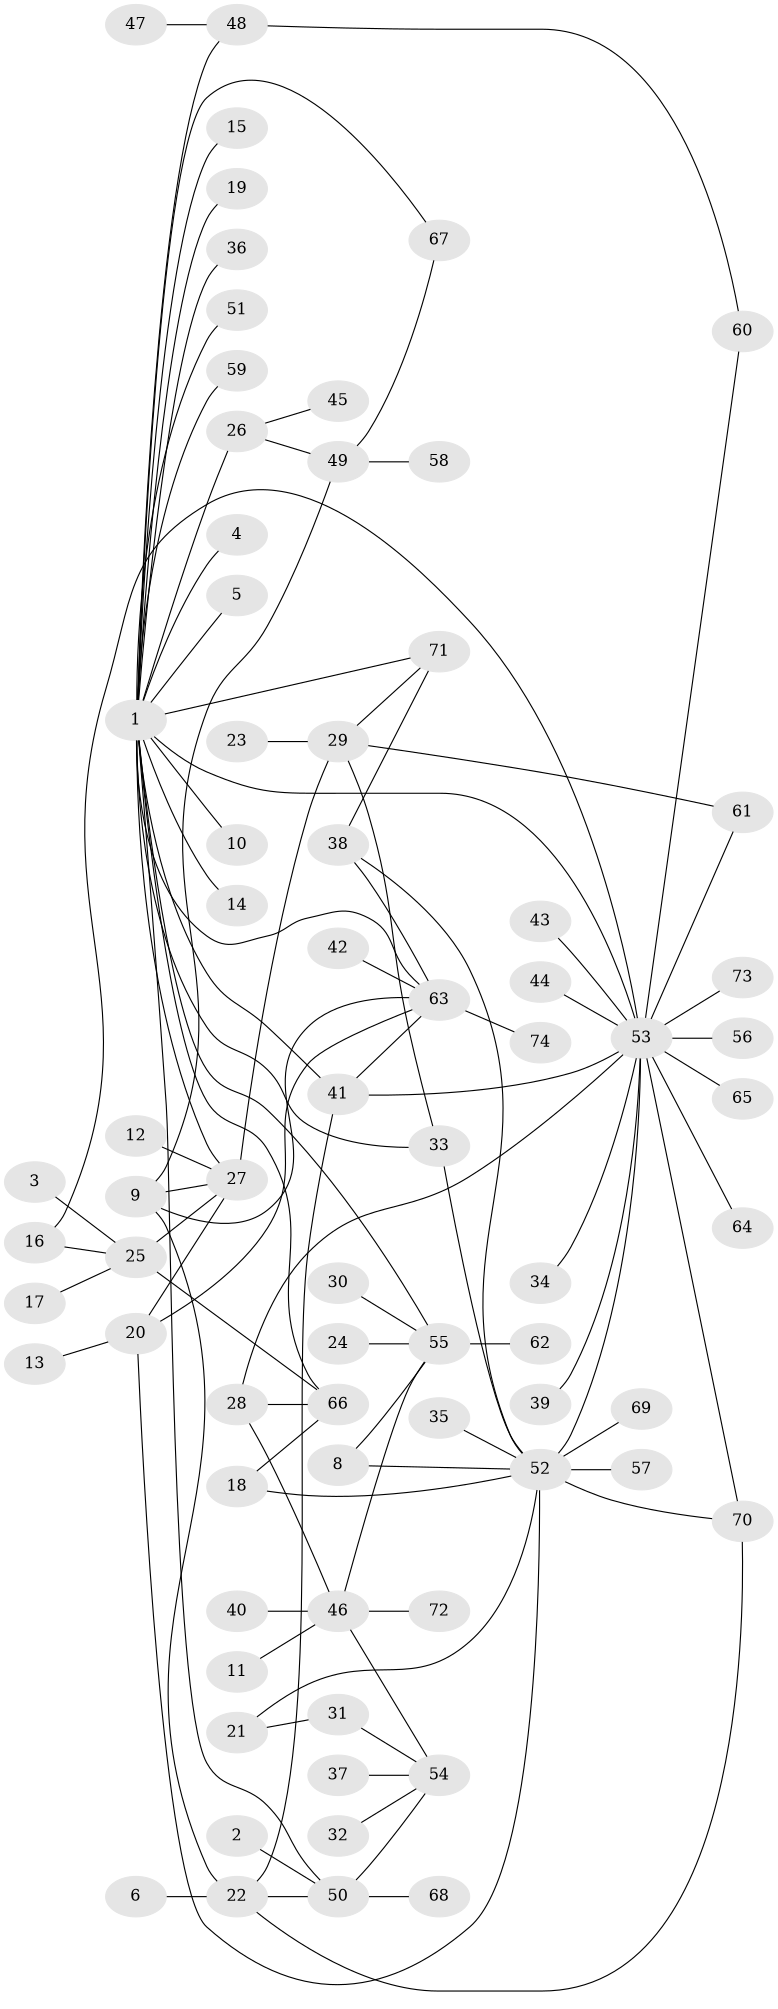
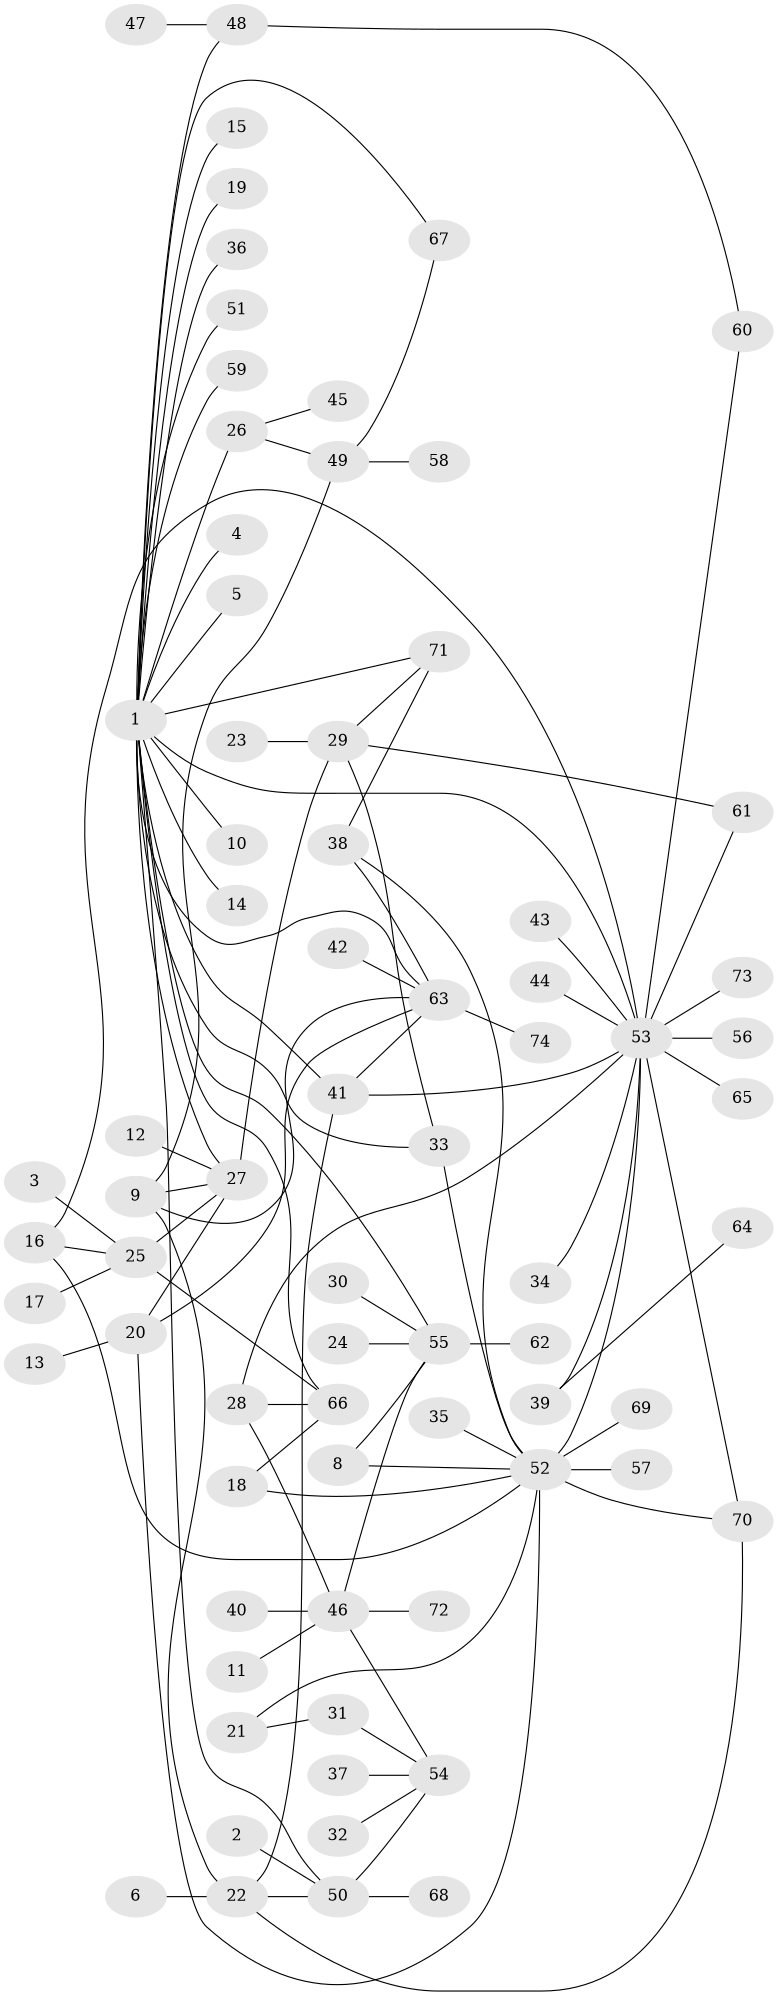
(692, 1133) -> (642, 1316)
none -> (197, 1554)
